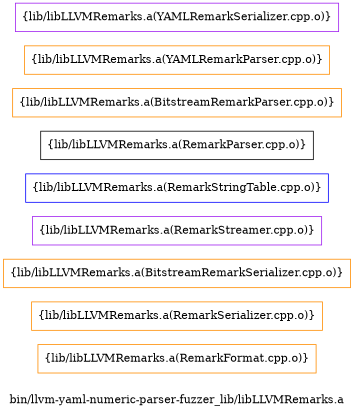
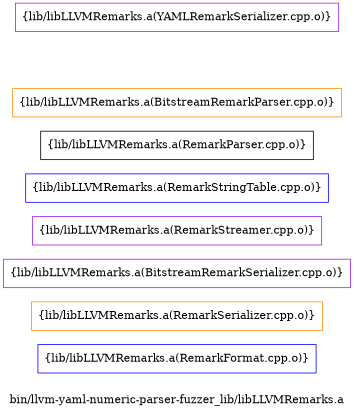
(177, 60) -> none
(177, 273) -> (177, 273)
(177, 359) -> (177, 359)
